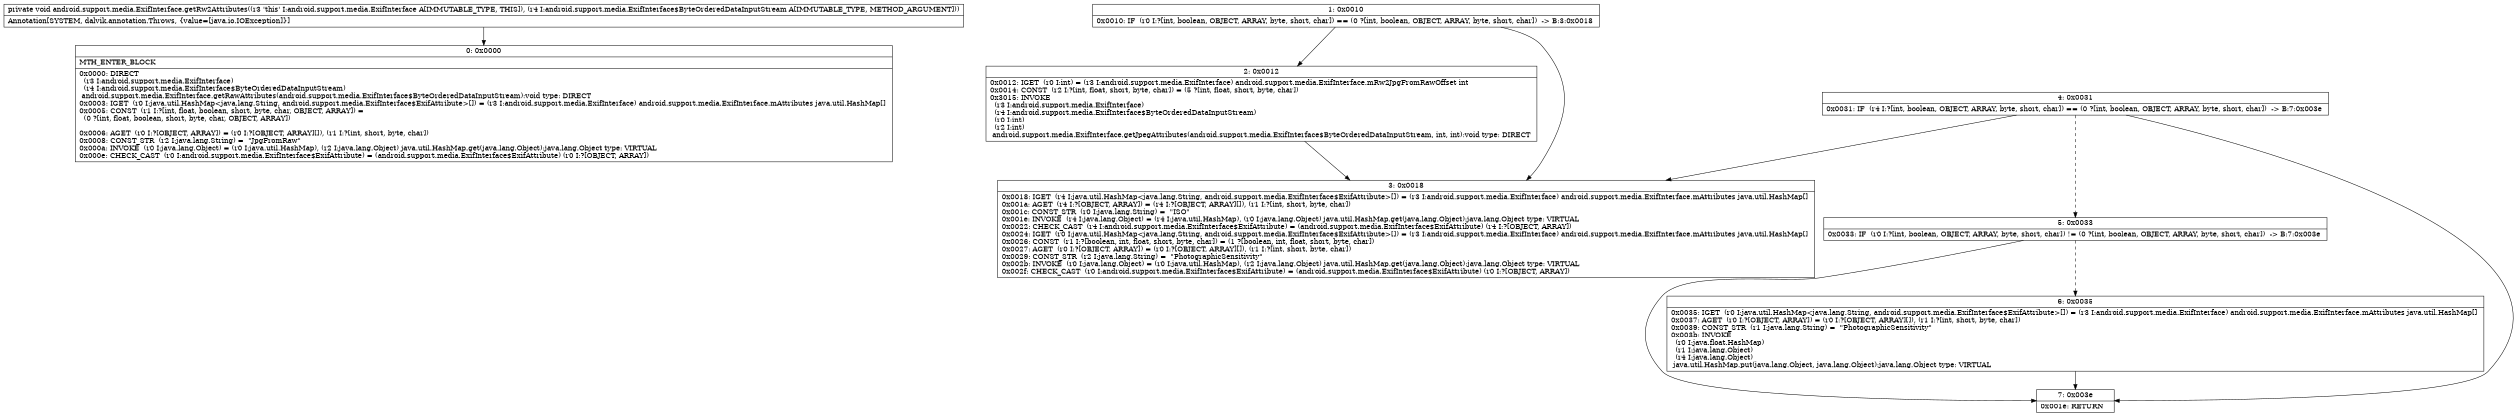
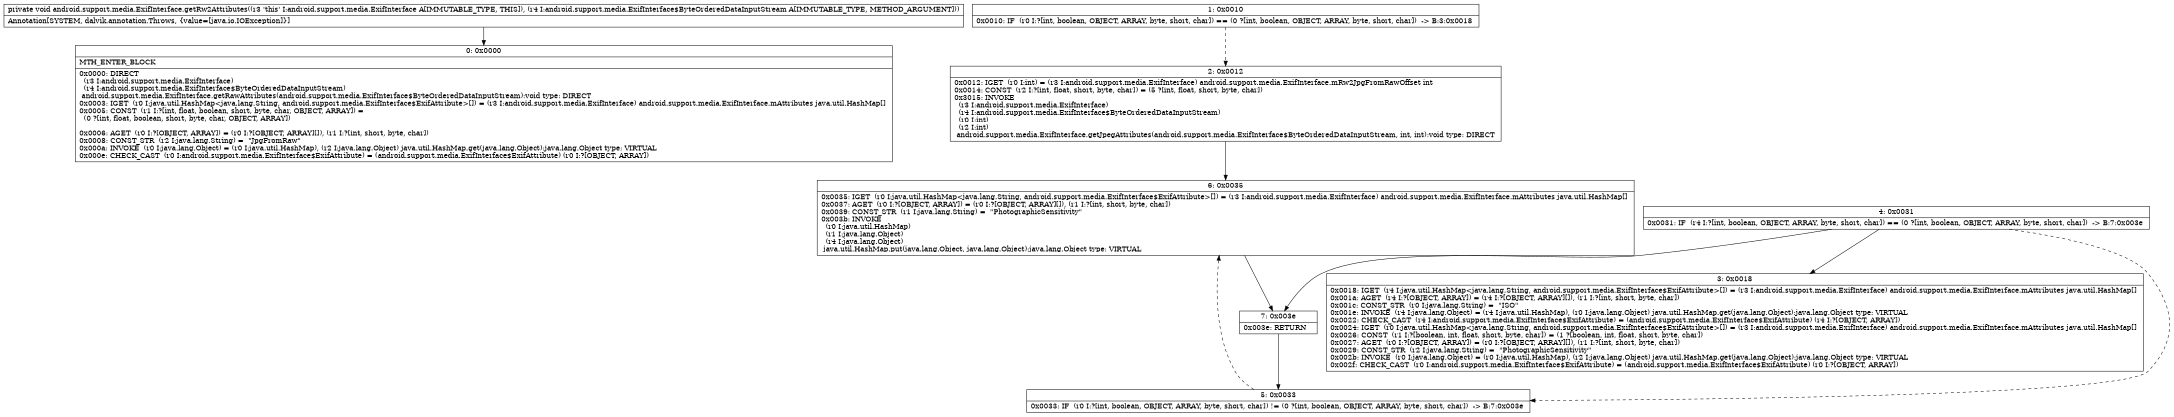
(1318, 45) -> (1226, 44)
(1564, 90) -> none
(1325, 159) -> (1226, 158)
(1645, 336) -> (1278, 359)
(1718, 343) -> (866, 227)
(2075, 406) -> (1278, 328)
